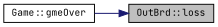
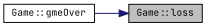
(171, 13) -> (166, 13)
